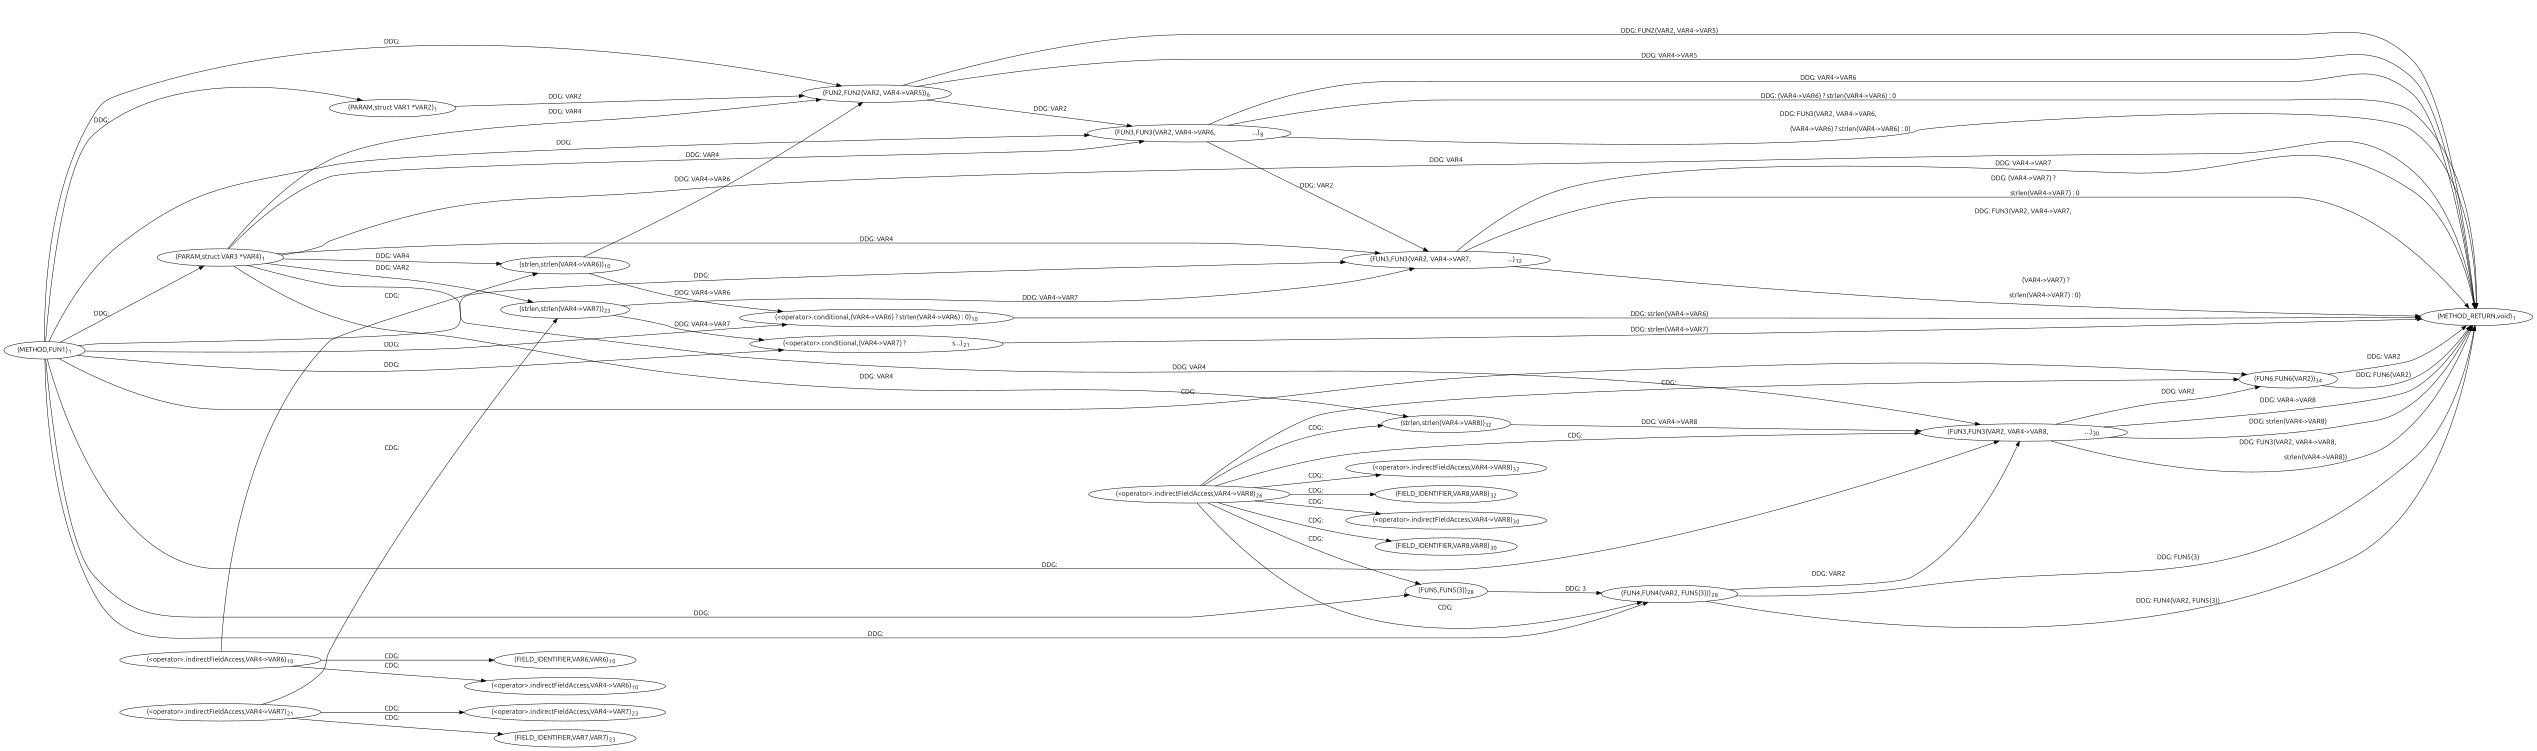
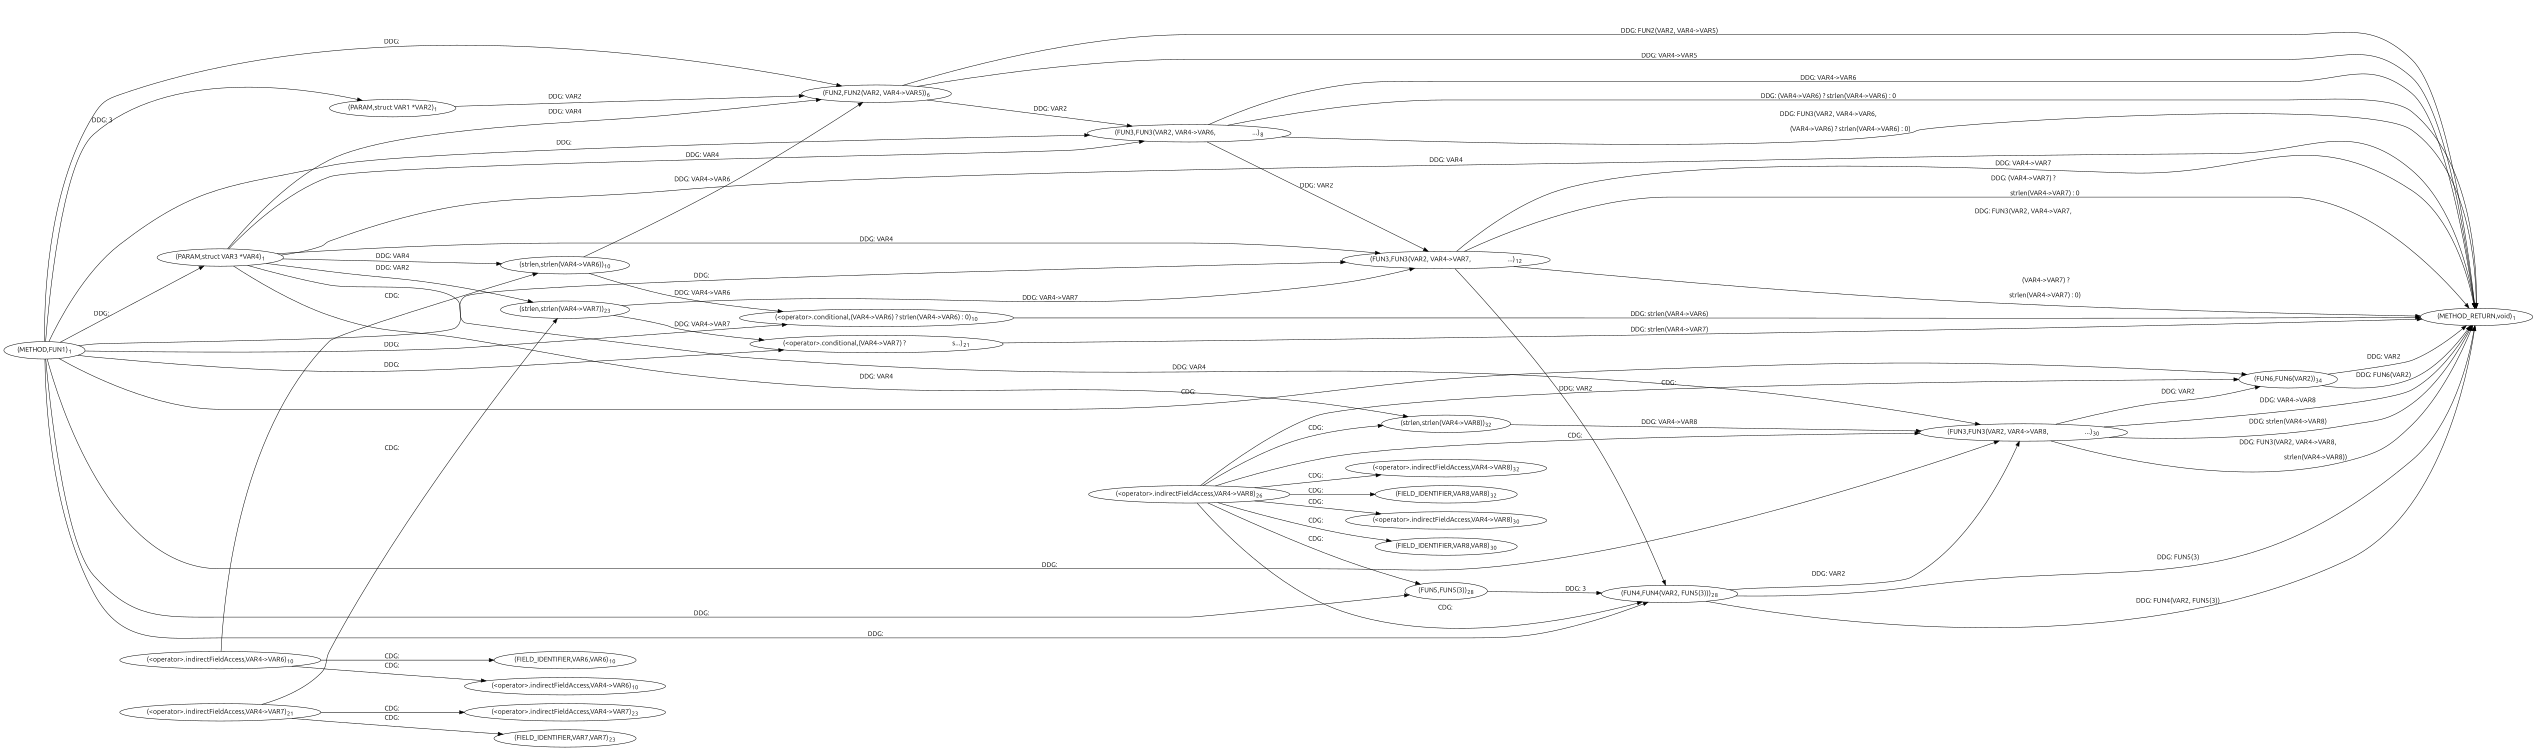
(102, 120) -> (102, 120)
none -> (1576, 414)
